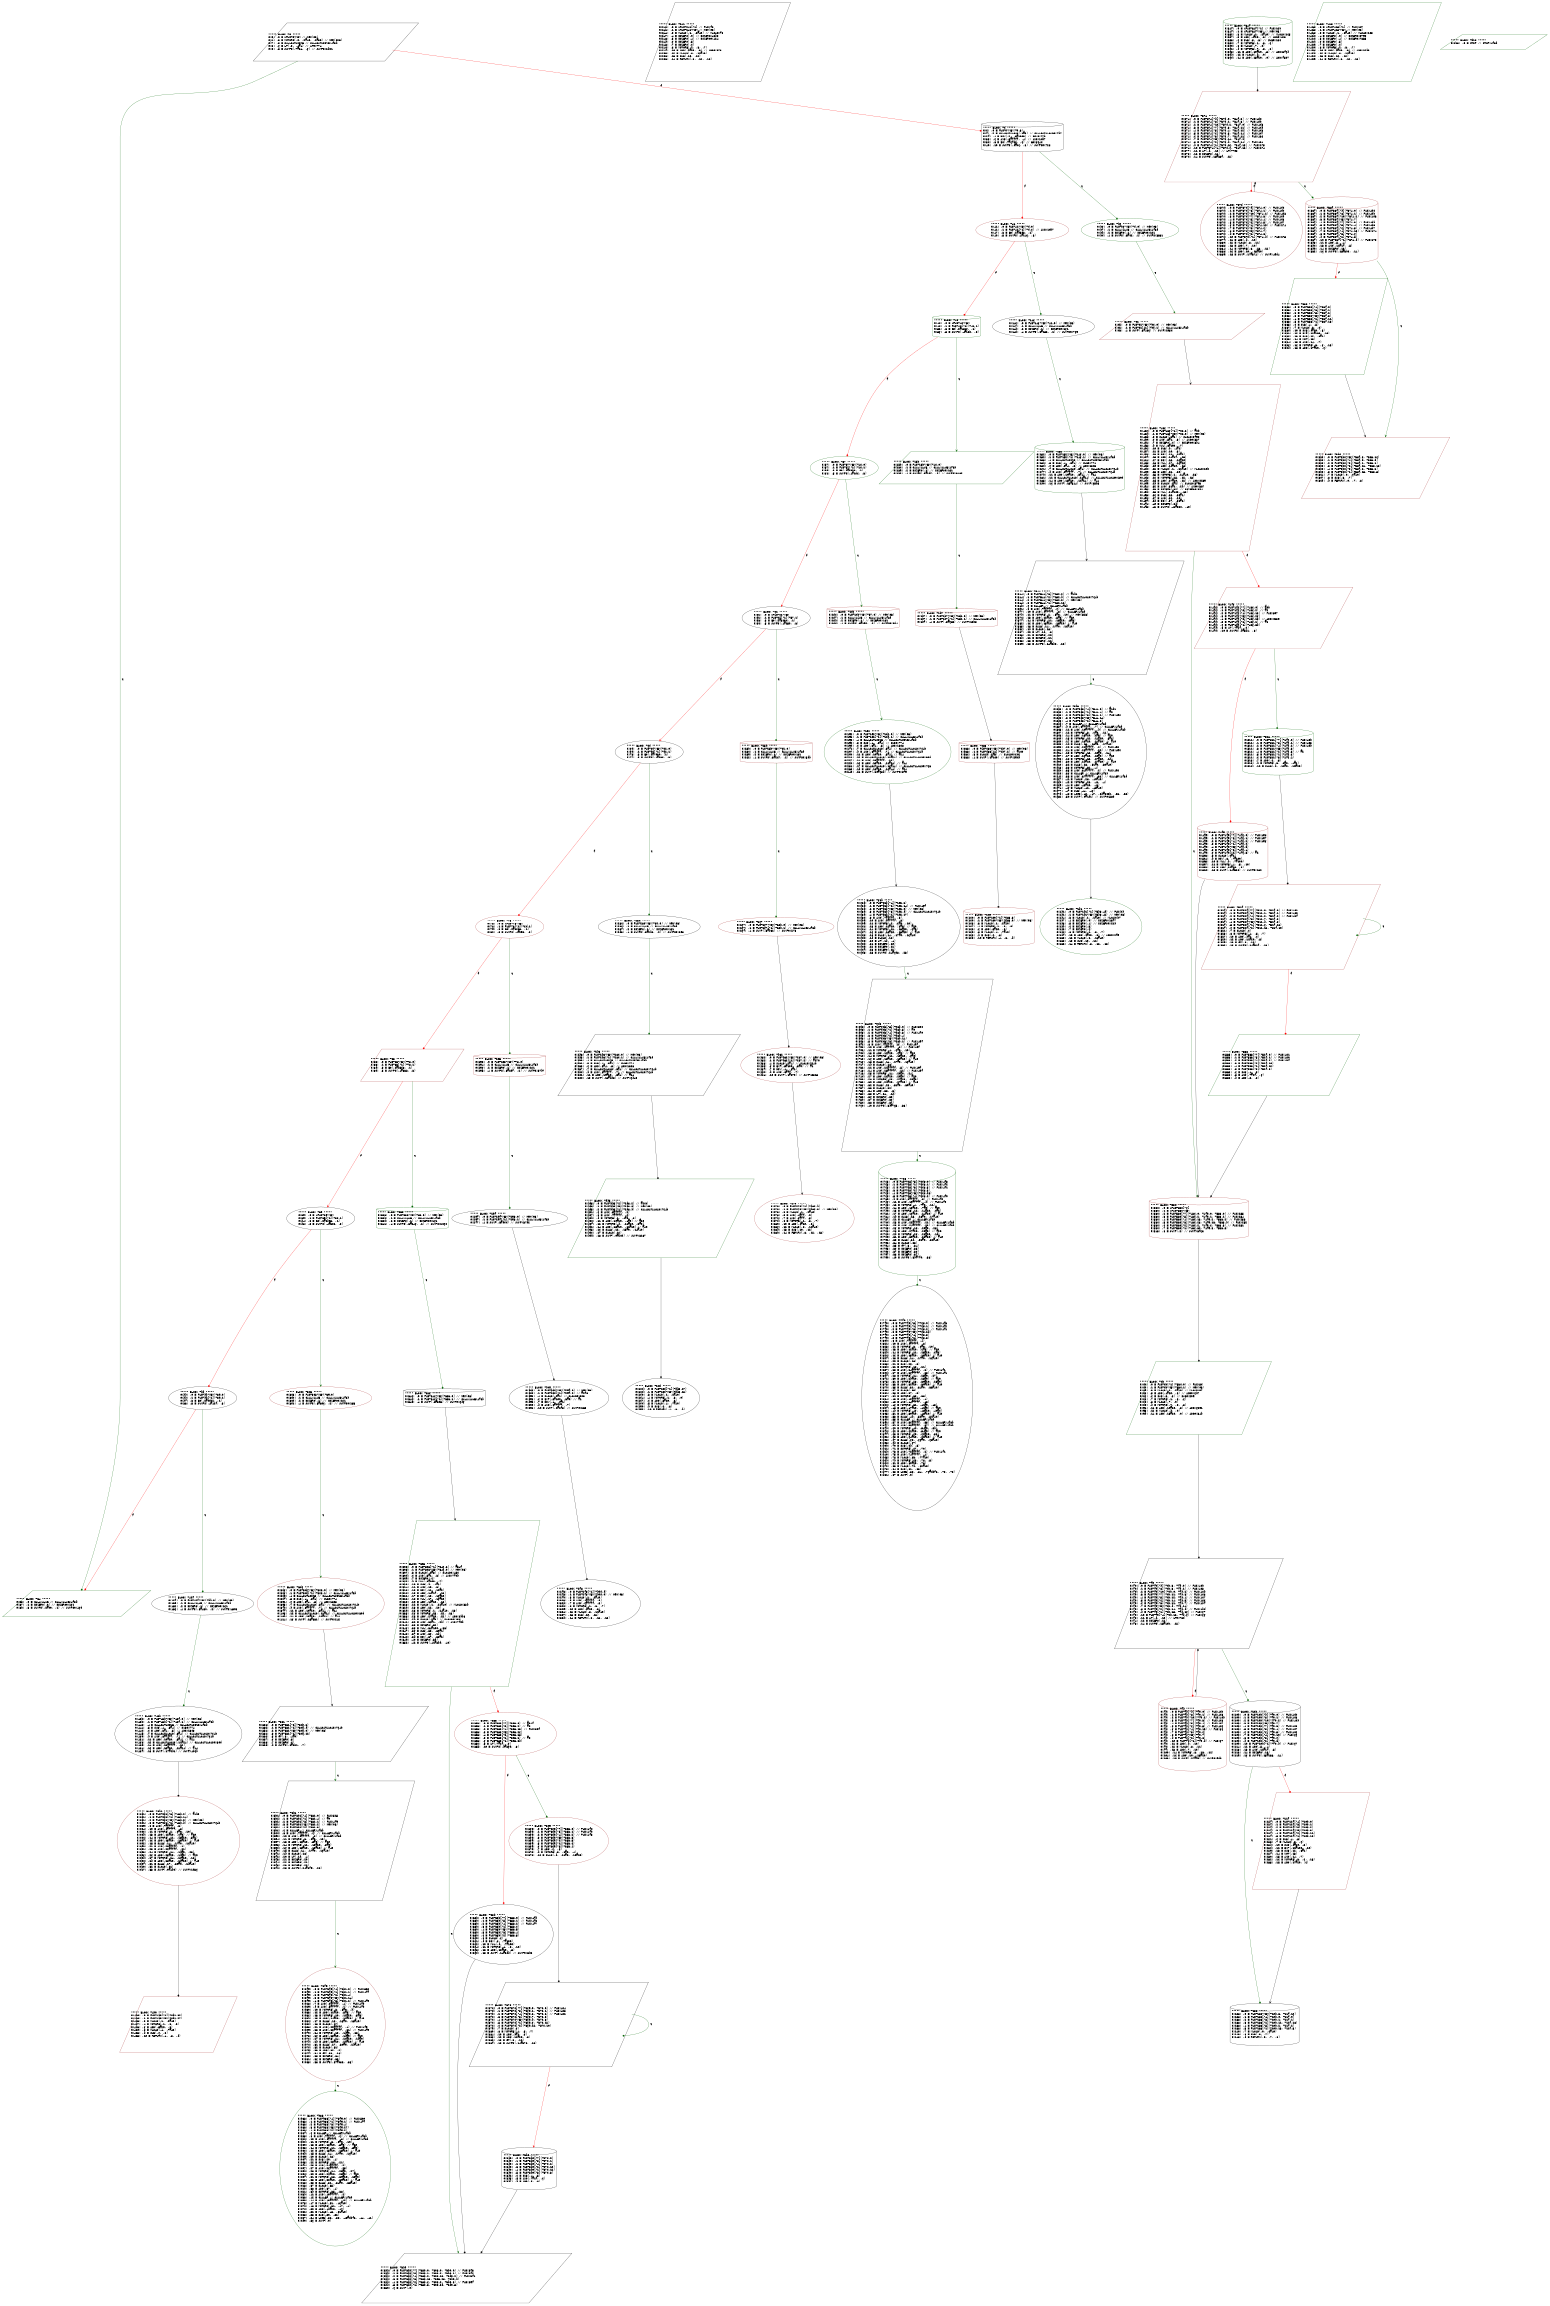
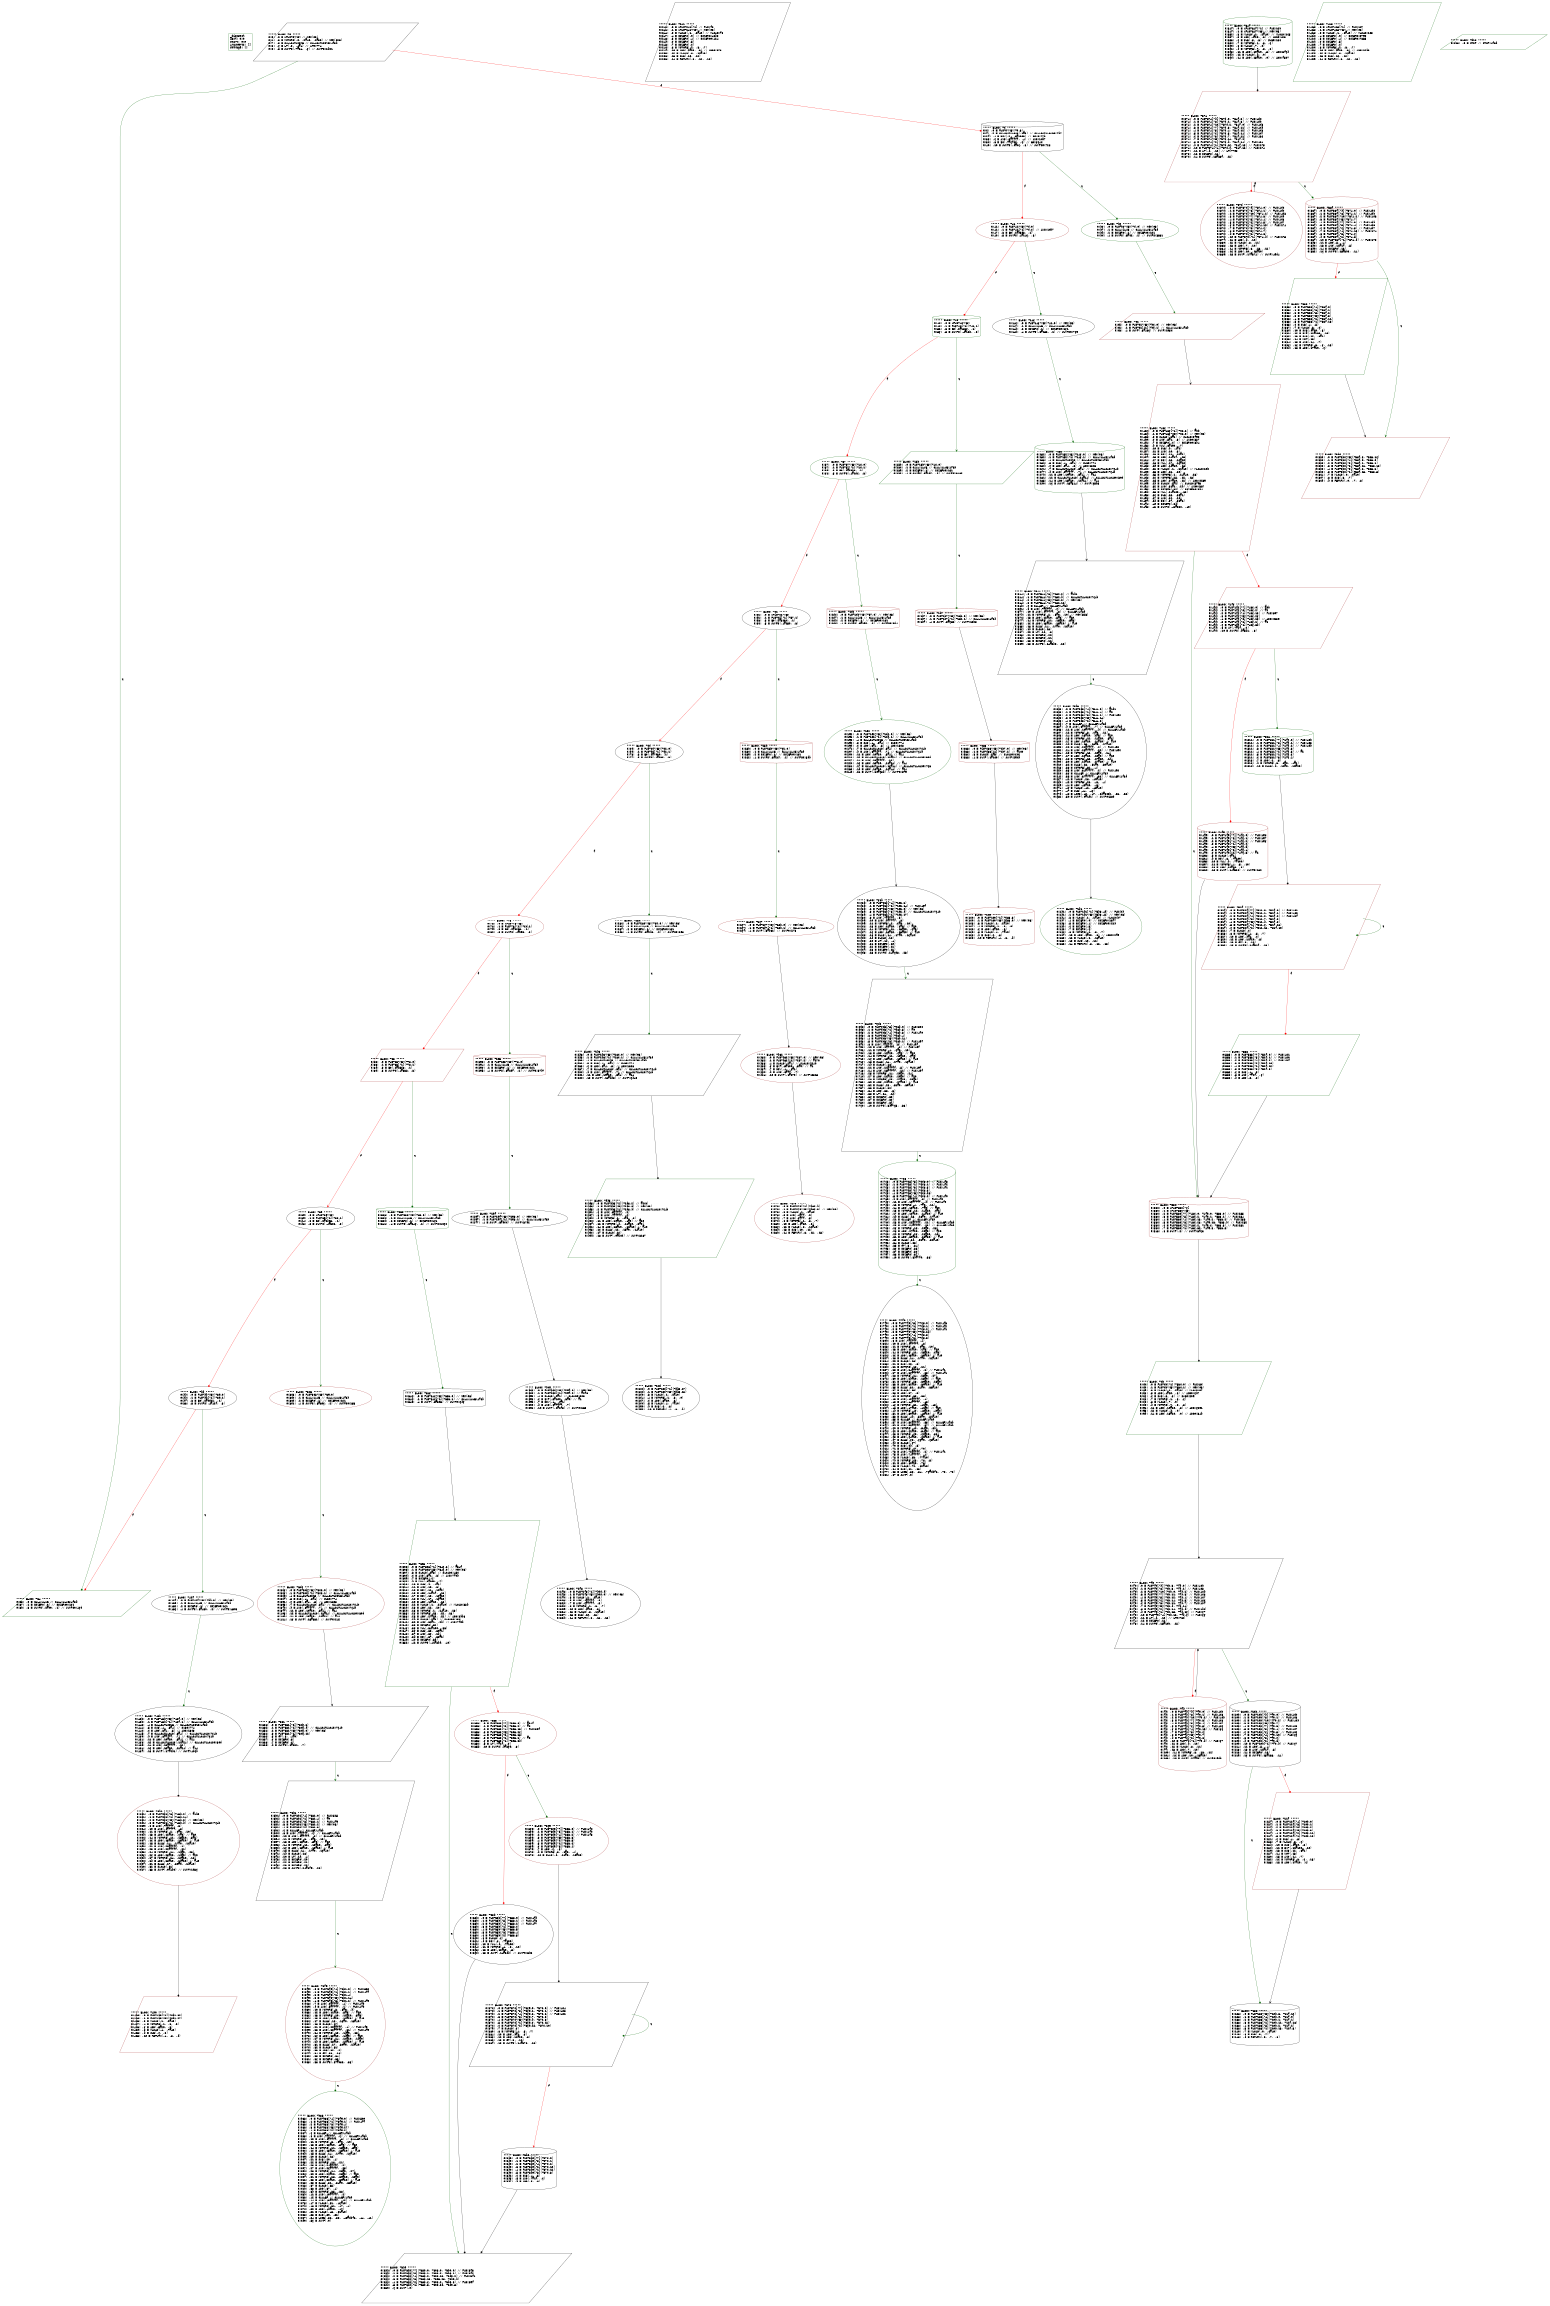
none -> (240, 42)
